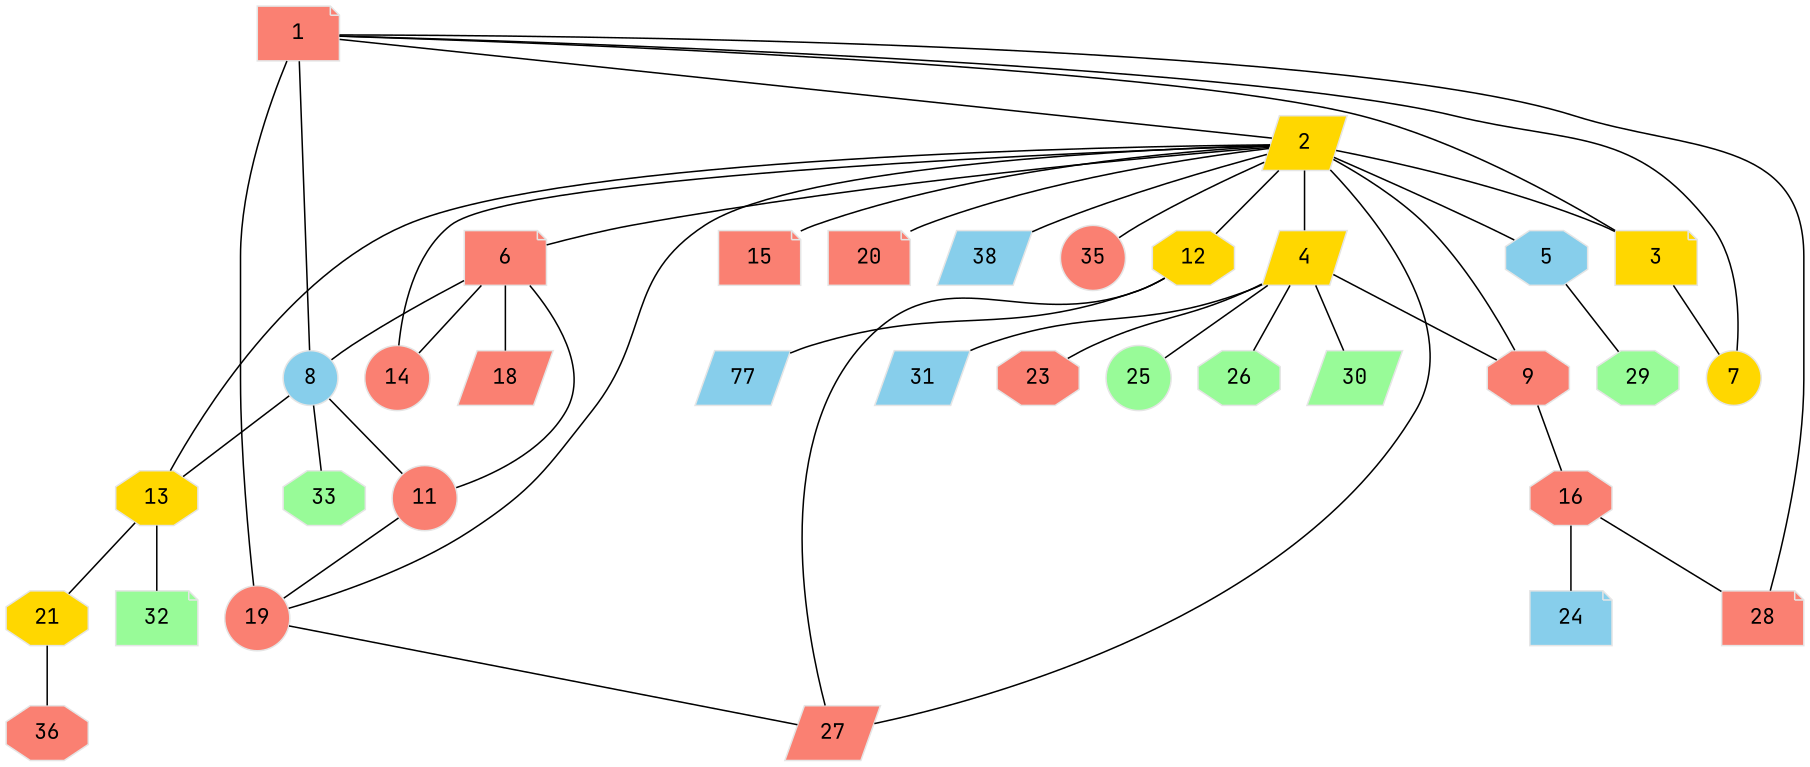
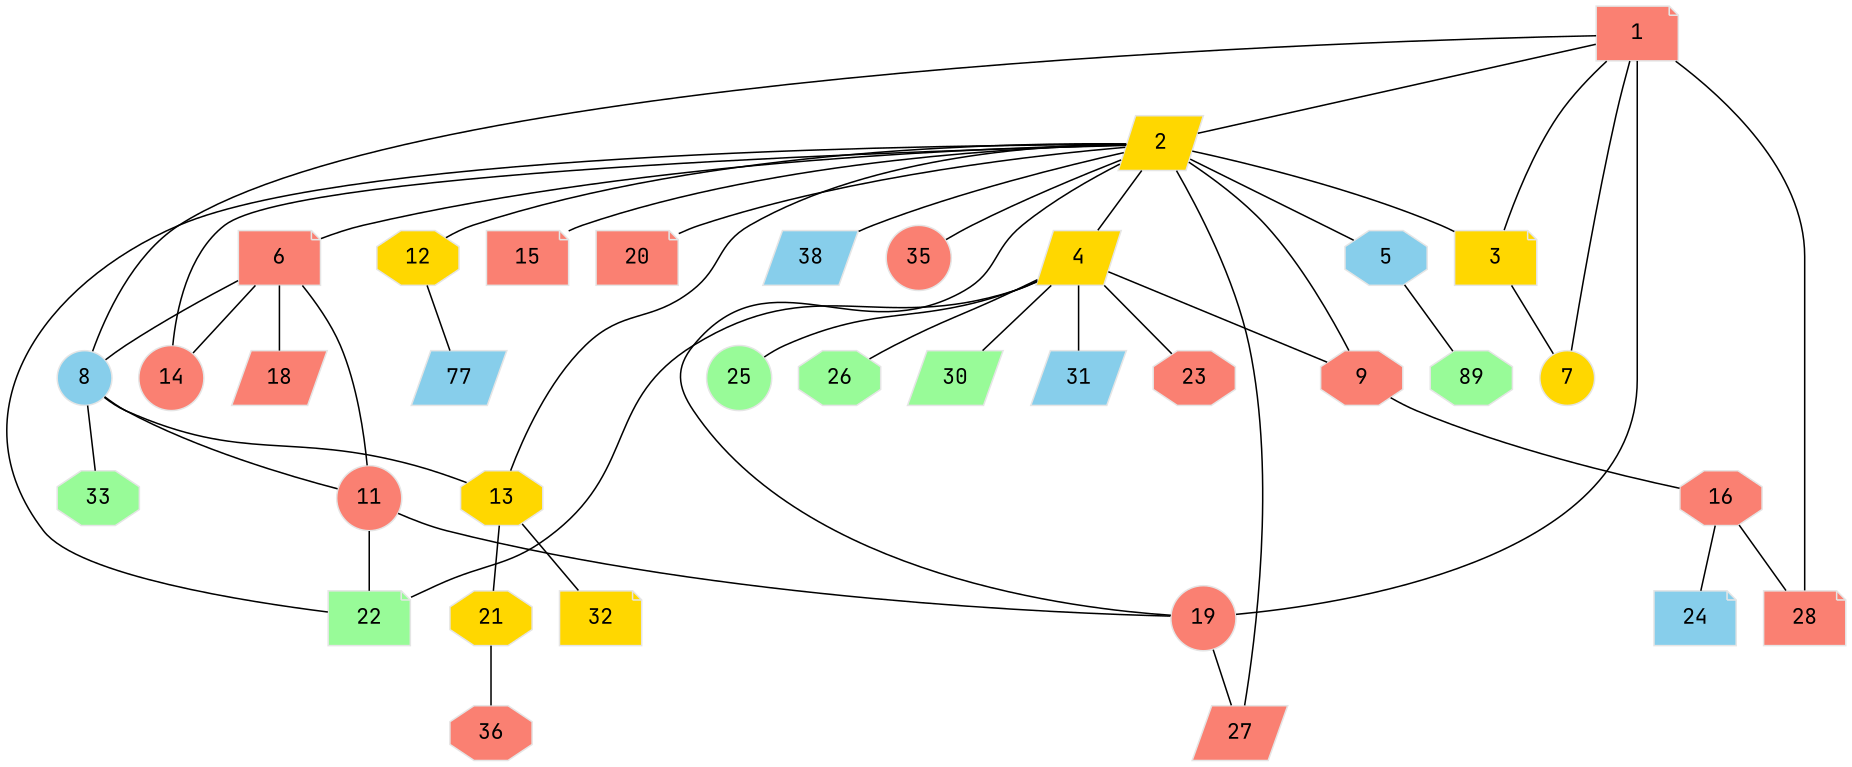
(847, 368) -> none
(1638, 378) -> (1471, 378)
(157, 618) -> (601, 618)
none -> (369, 618)
